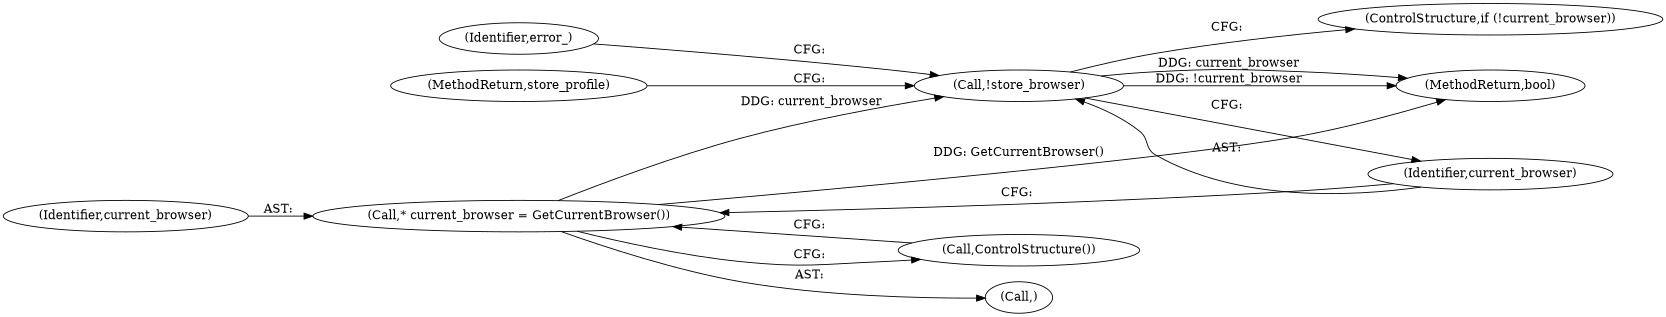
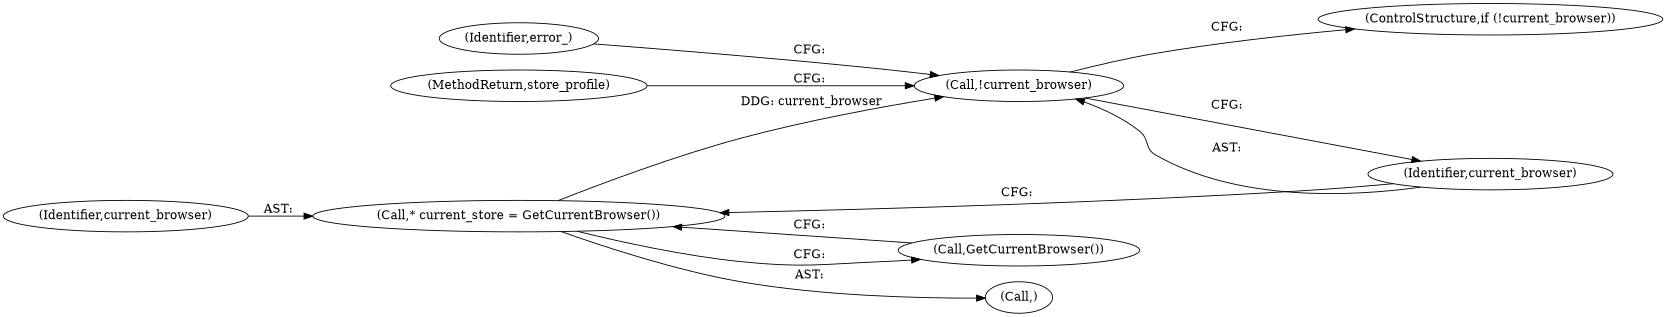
(1019, 86) -> (1019, 86)
(1490, 86) -> none
(519, 216) -> (519, 216)
(1019, 250) -> (1019, 250)
